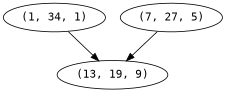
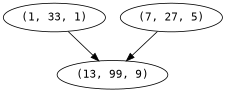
(54, 18) -> (54, 18)
(112, 75) -> (112, 75)
